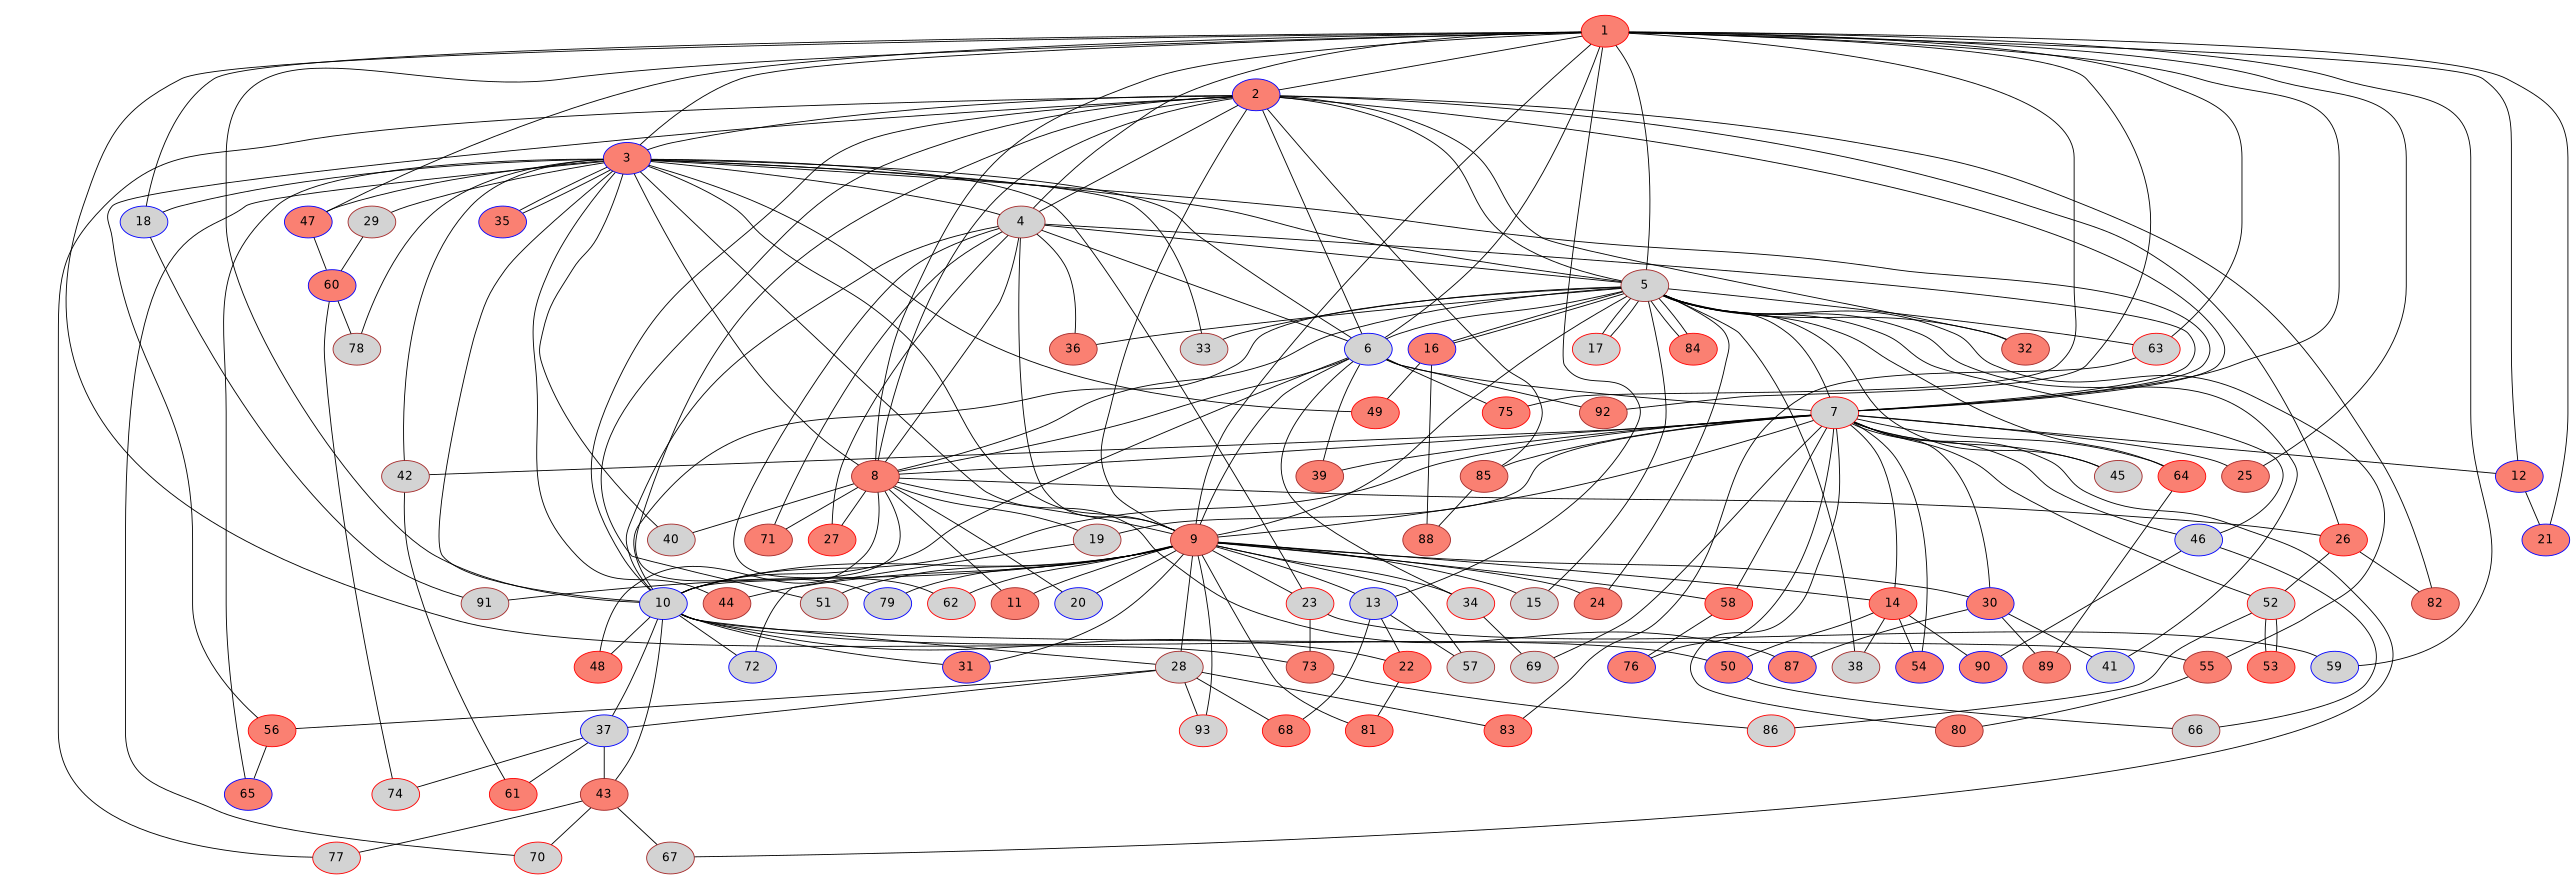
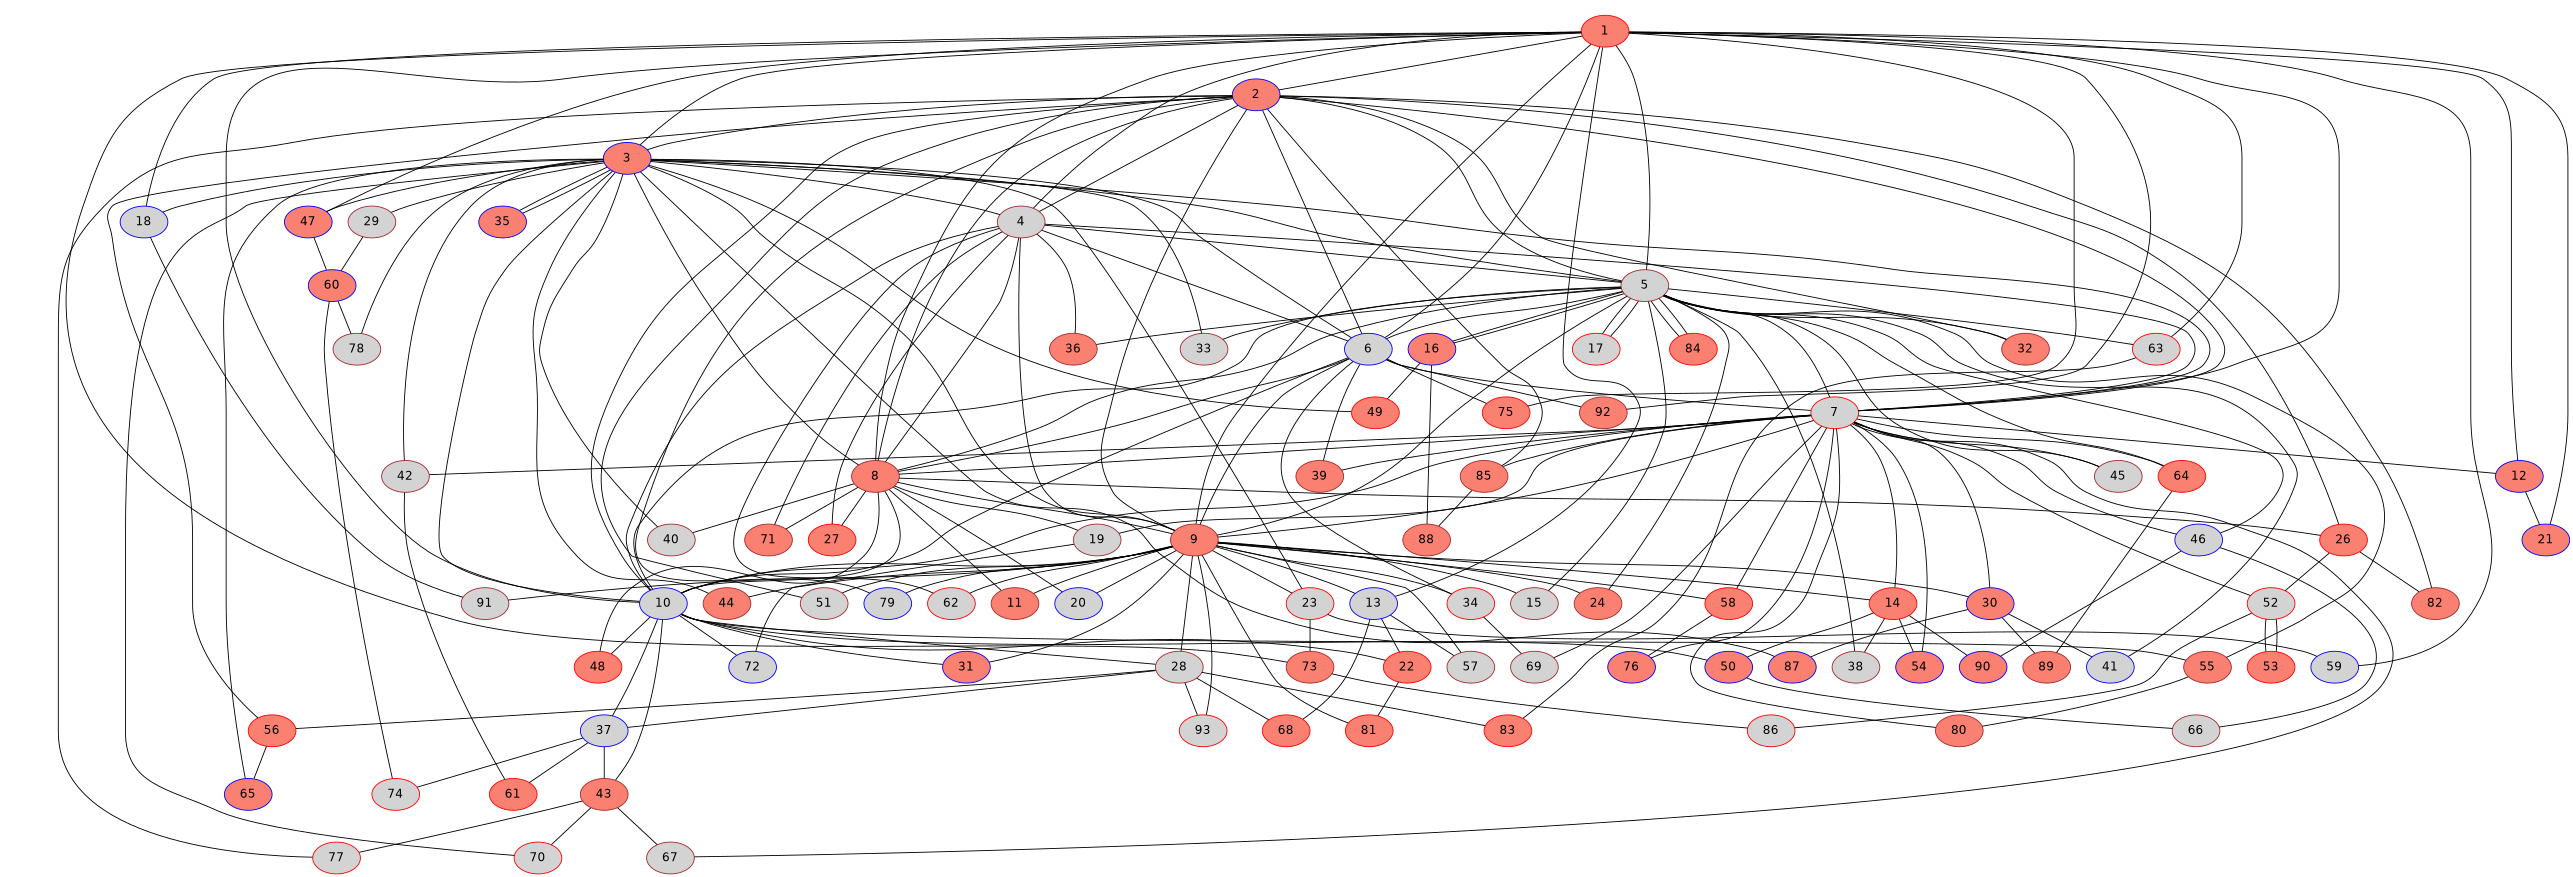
(2246, 476) -> none
